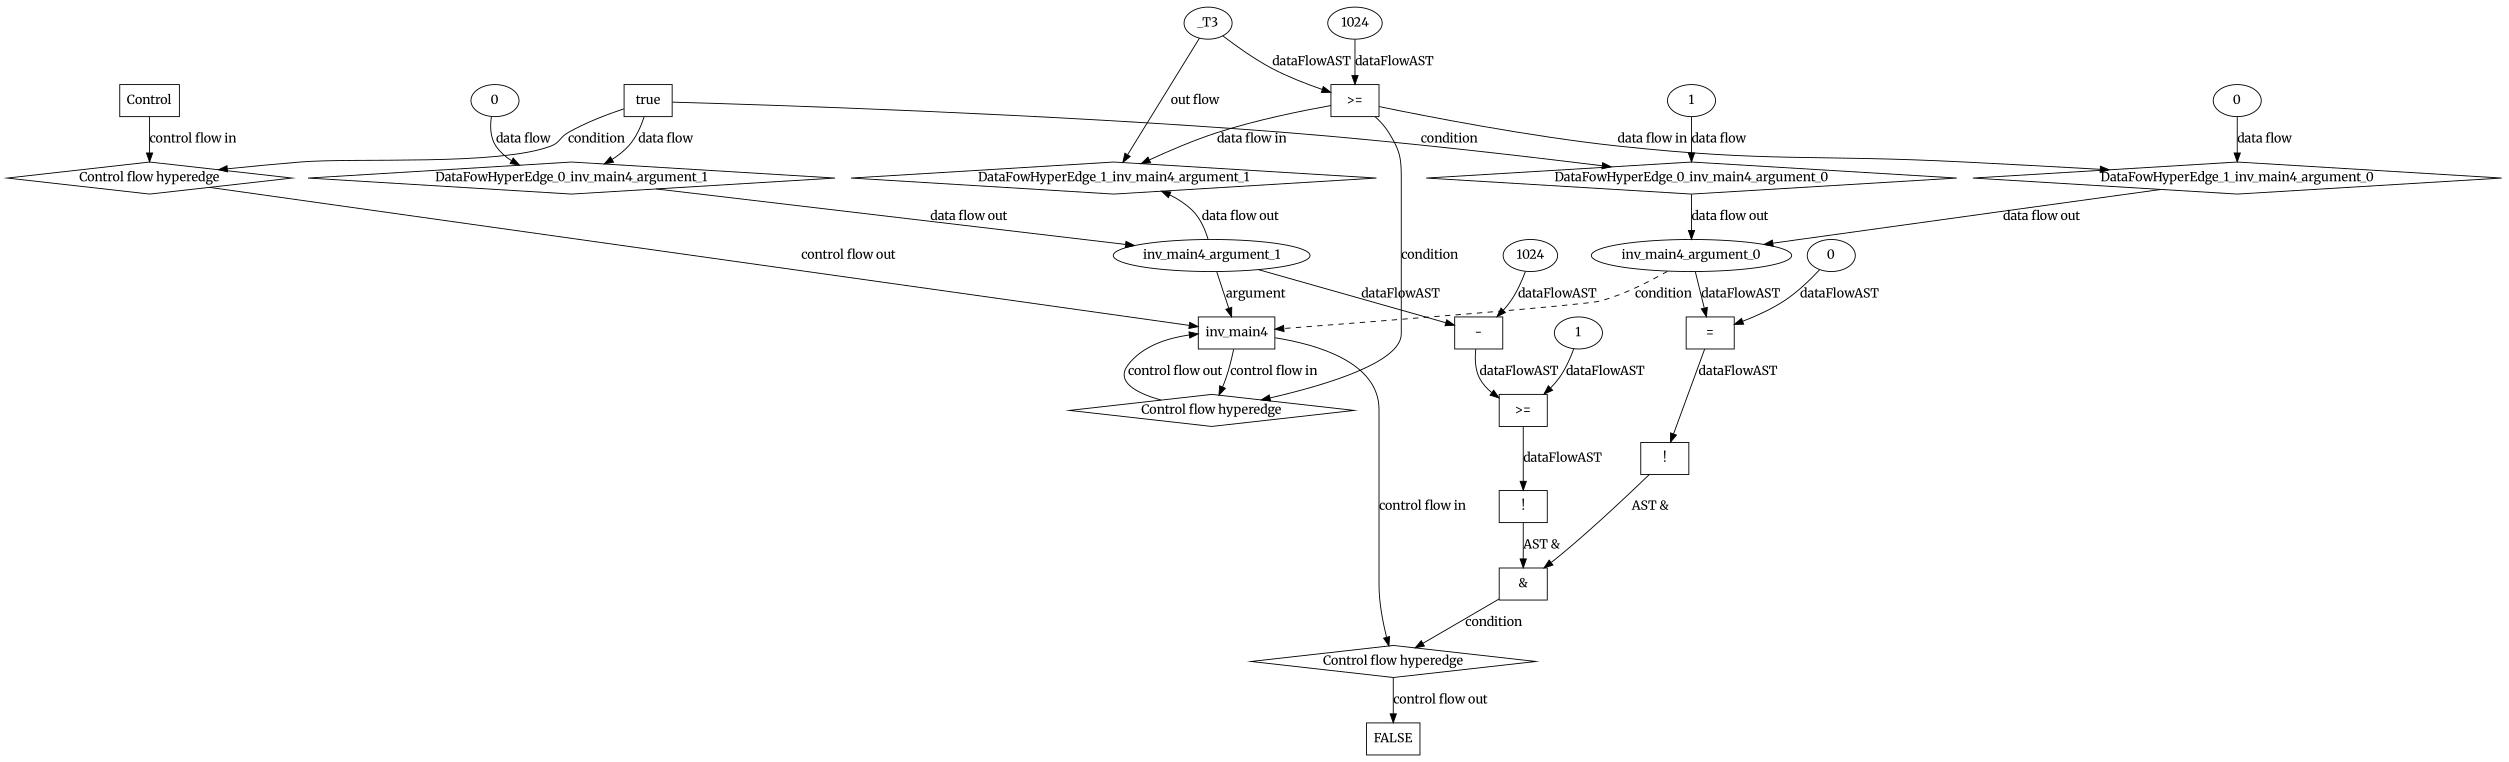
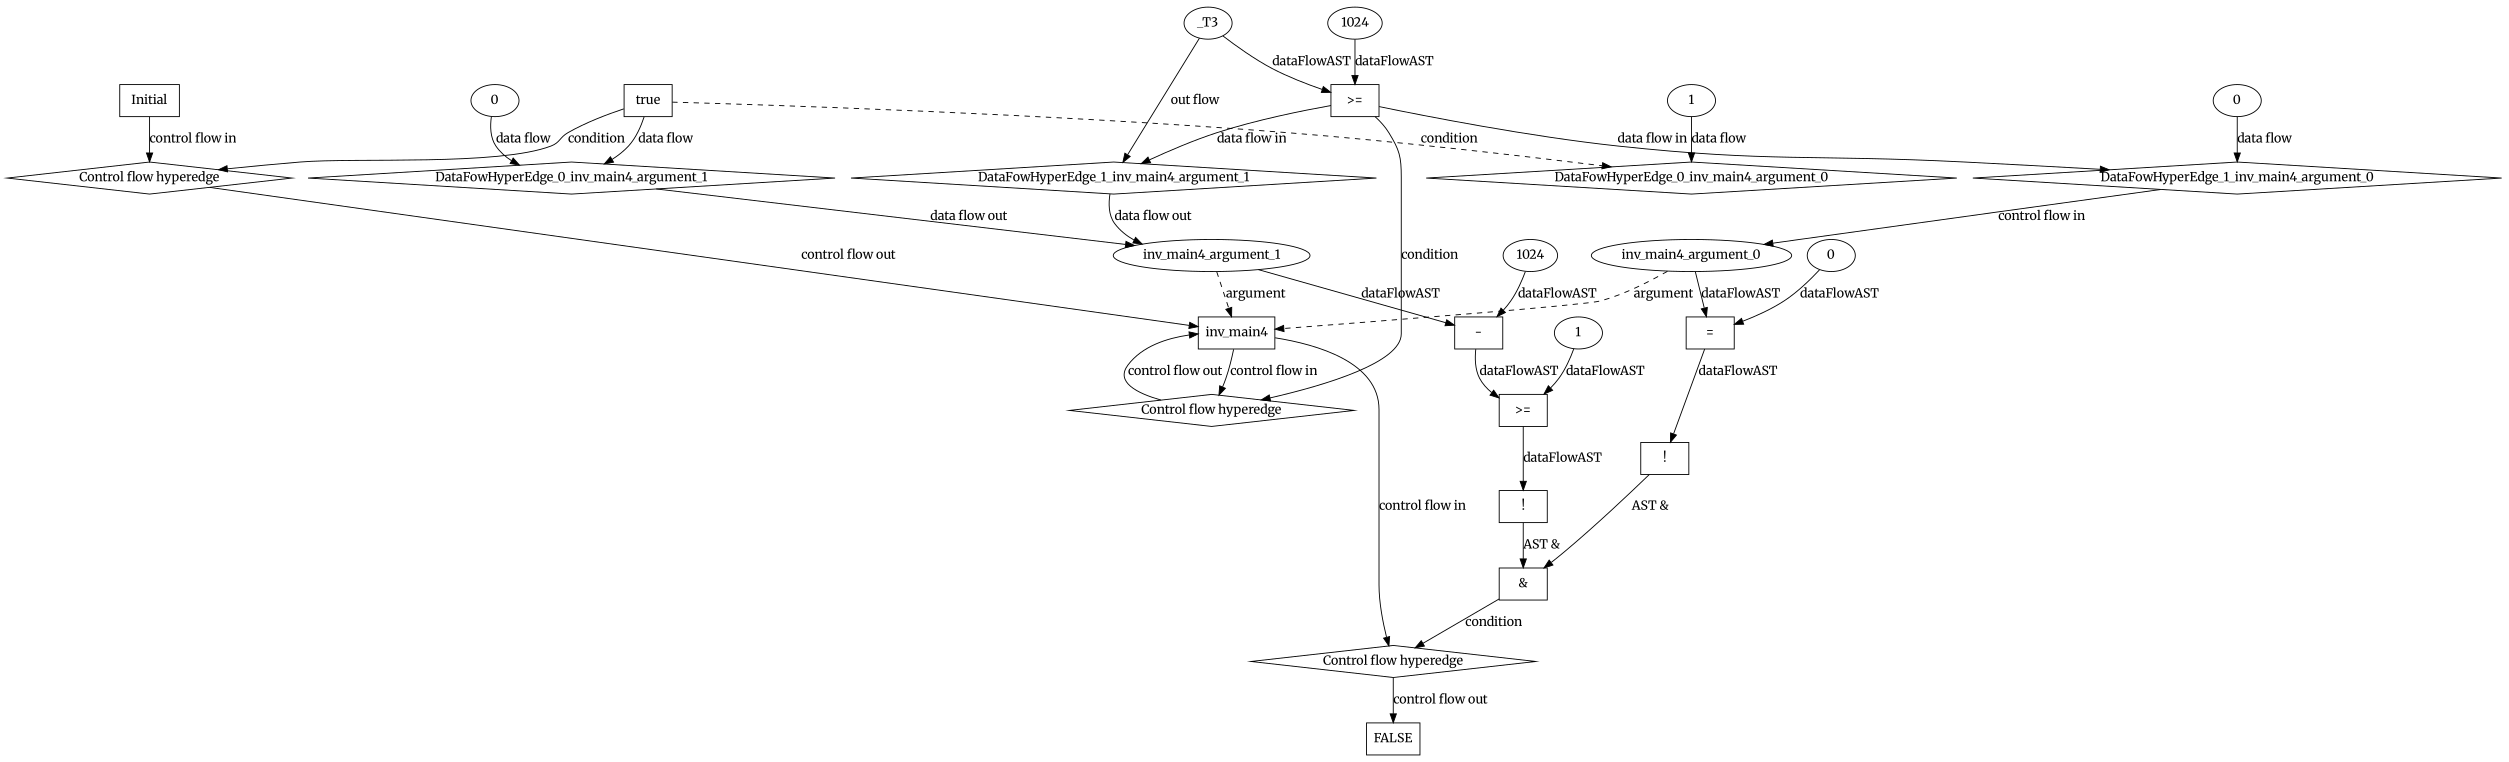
(150, 101) -> (150, 101)
(1138, 122) -> (1138, 122)
(1692, 212) -> none
(1194, 213) -> (1113, 221)
(2042, 217) -> (2042, 217)
(1223, 290) -> (1223, 290)
(1663, 294) -> (1663, 294)
